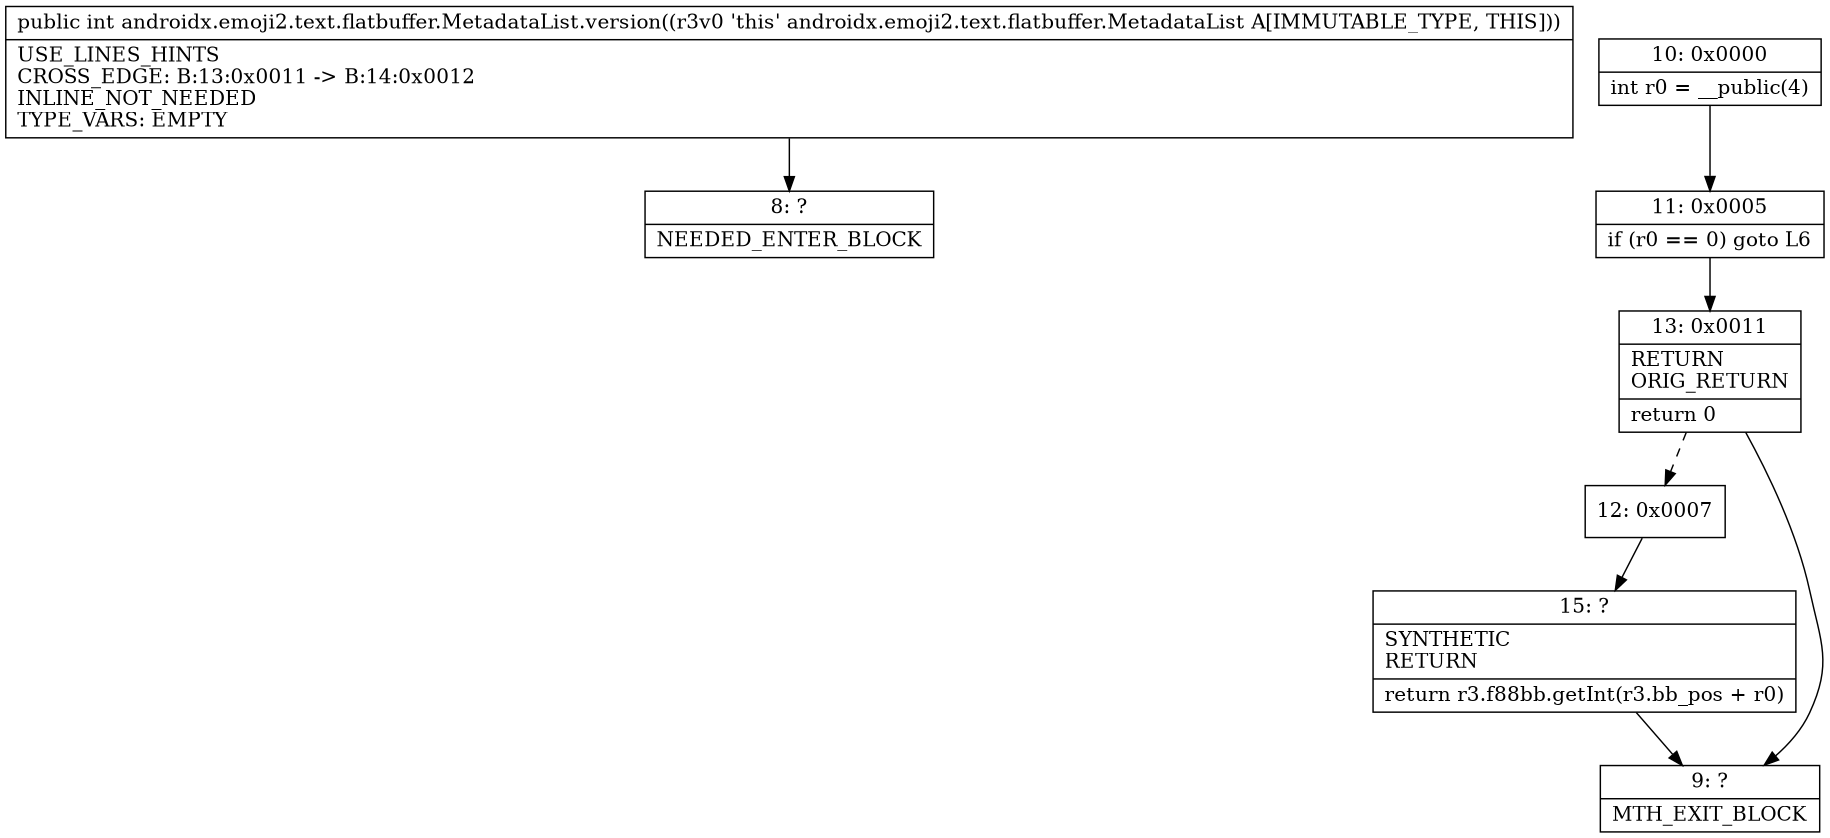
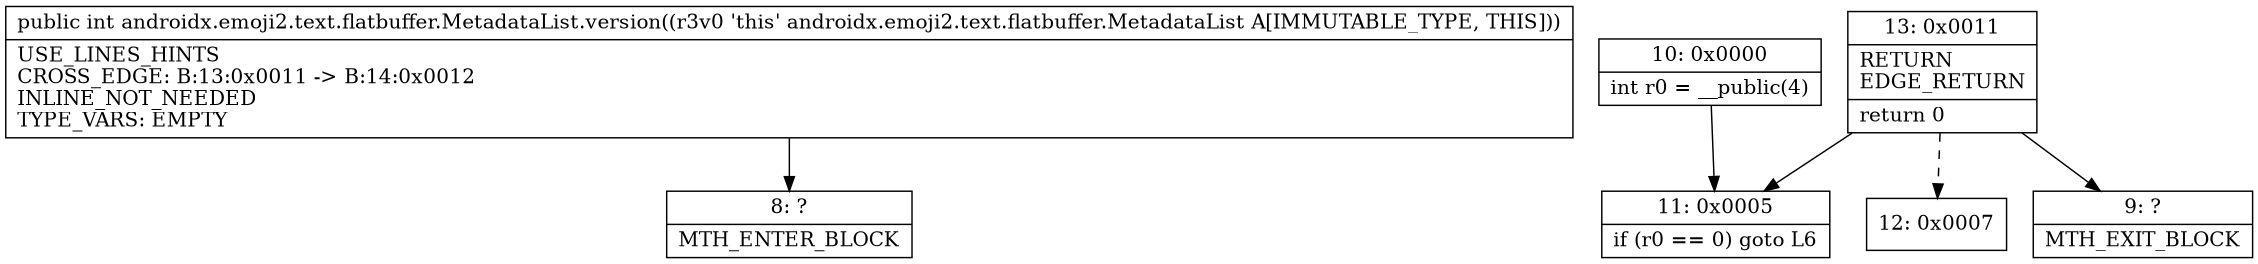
(789, 240) -> (789, 240)
(1710, 277) -> (1814, 158)
(1710, 382) -> (1942, 82)
(1584, 652) -> none
